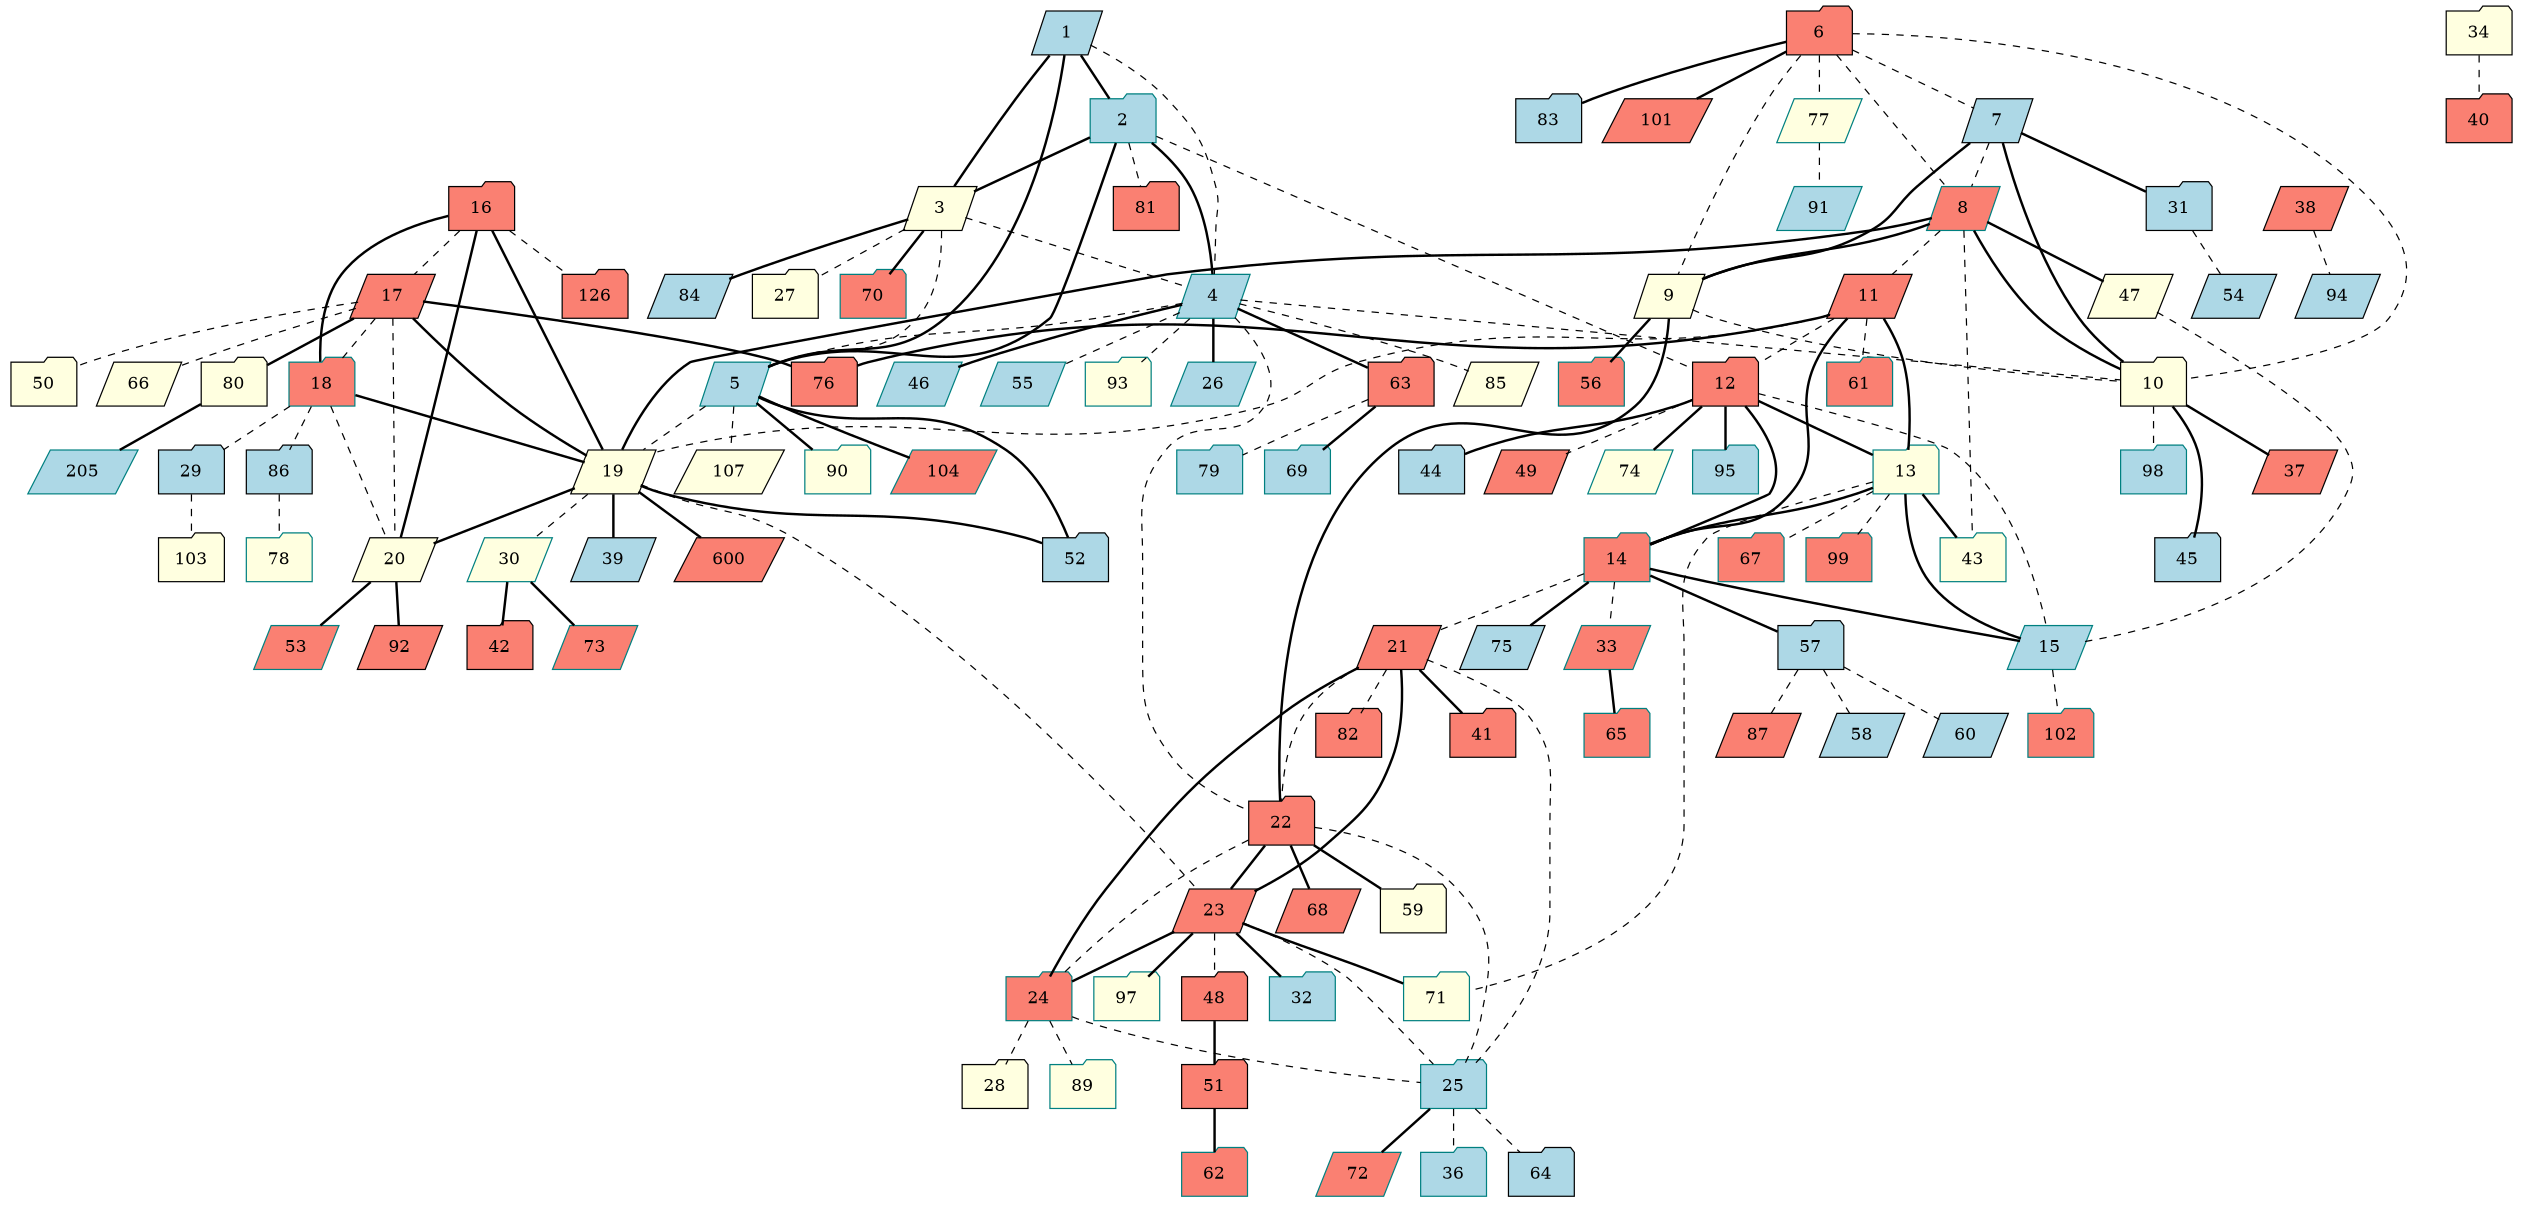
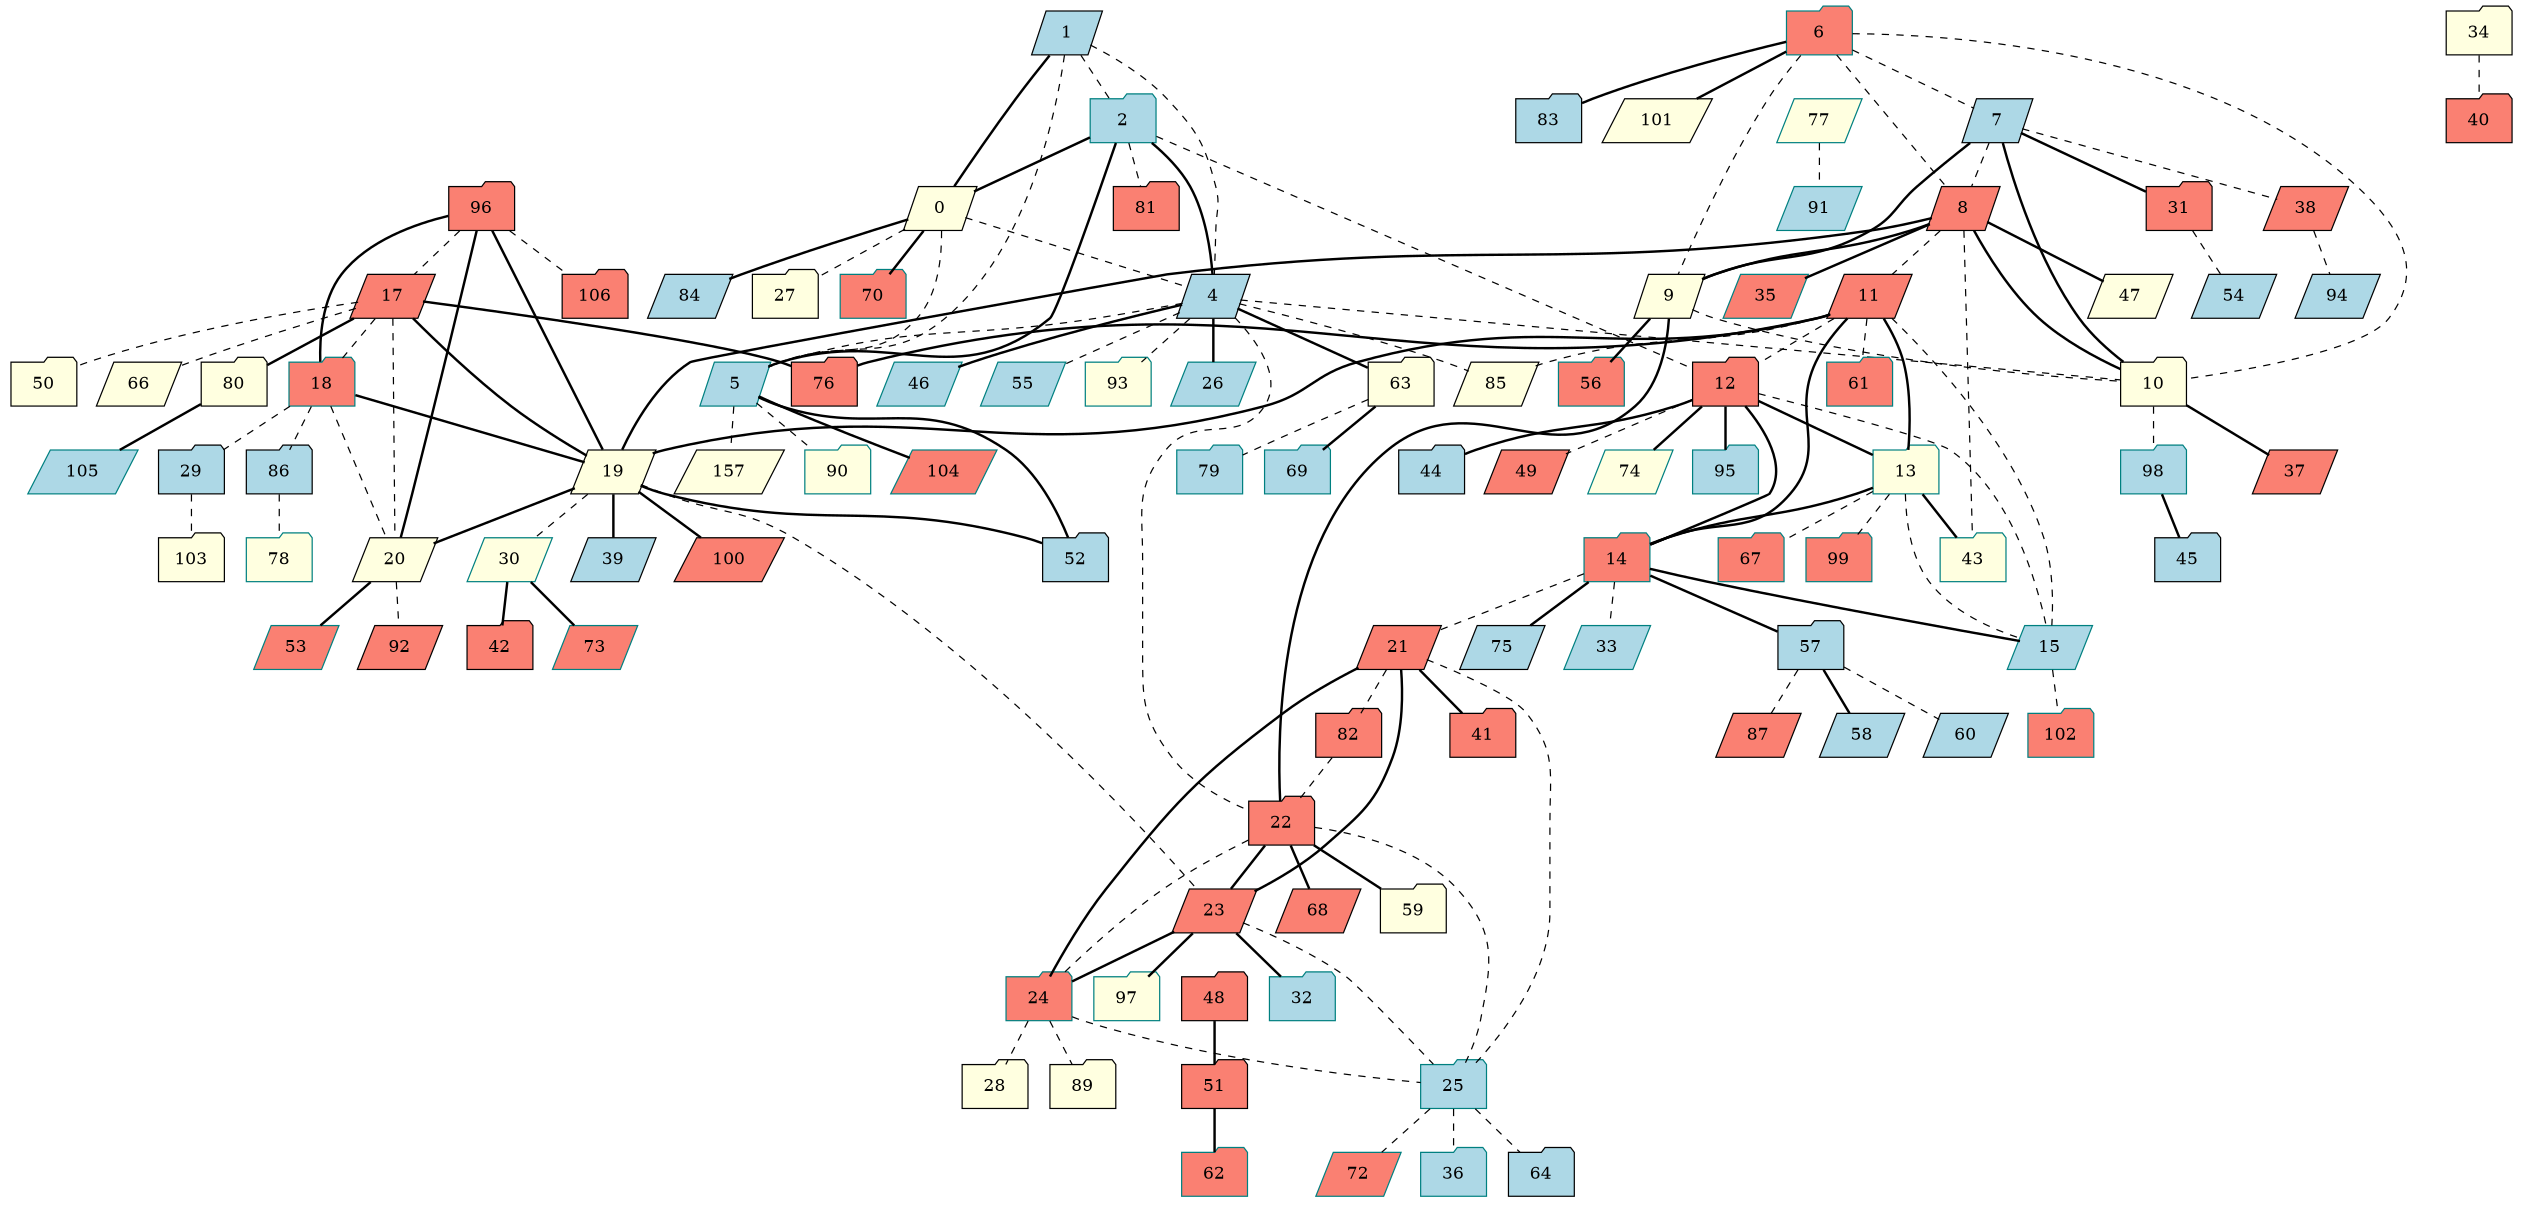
(1819, 33) -> (1819, 33)
(1095, 77) -> (1095, 77)
(1819, 77) -> none
(1657, 121) -> (1657, 121)
none -> (2150, 164)
(482, 209) -> (482, 209)
(940, 209) -> (940, 209)
(1963, 209) -> (1963, 209)
(2179, 209) -> (2179, 209)
(982, 279) -> (982, 279)
(595, 296) -> (595, 296)
(1213, 296) -> (1213, 296)
none -> (1766, 296)
none -> (1683, 340)
(1401, 384) -> (1401, 384)
(1247, 410) -> (1247, 410)
(780, 423) -> (780, 423)
(674, 428) -> none
(2201, 469) -> (2171, 516)
(83, 472) -> (83, 472)
(729, 472) -> (729, 472)
(2338, 506) -> (2005, 456)
(729, 560) -> (729, 560)
(1935, 588) -> (1935, 588)
(398, 604) -> (398, 604)
(1607, 648) -> (1607, 648)
(1837, 692) -> (1837, 692)
(1300, 722) -> (1315, 779)
(1617, 735) -> none
(1215, 955) -> none
(1437, 999) -> none
(1083, 1087) -> (1083, 1087)
(1406, 1131) -> (1406, 1131)
